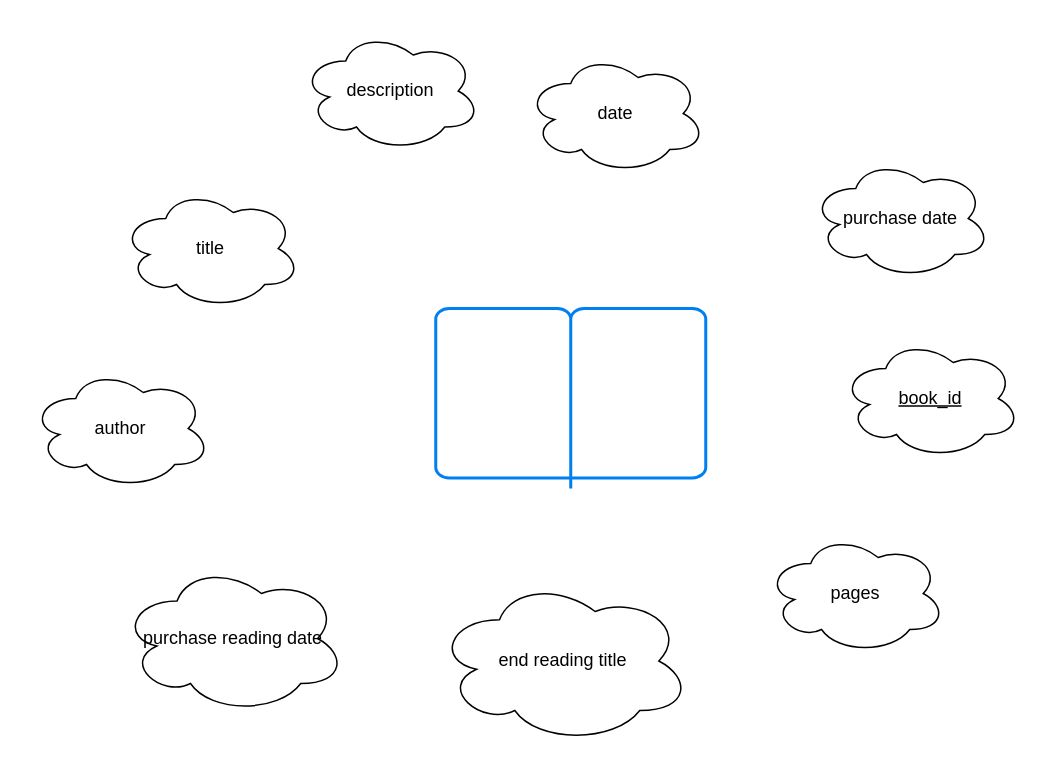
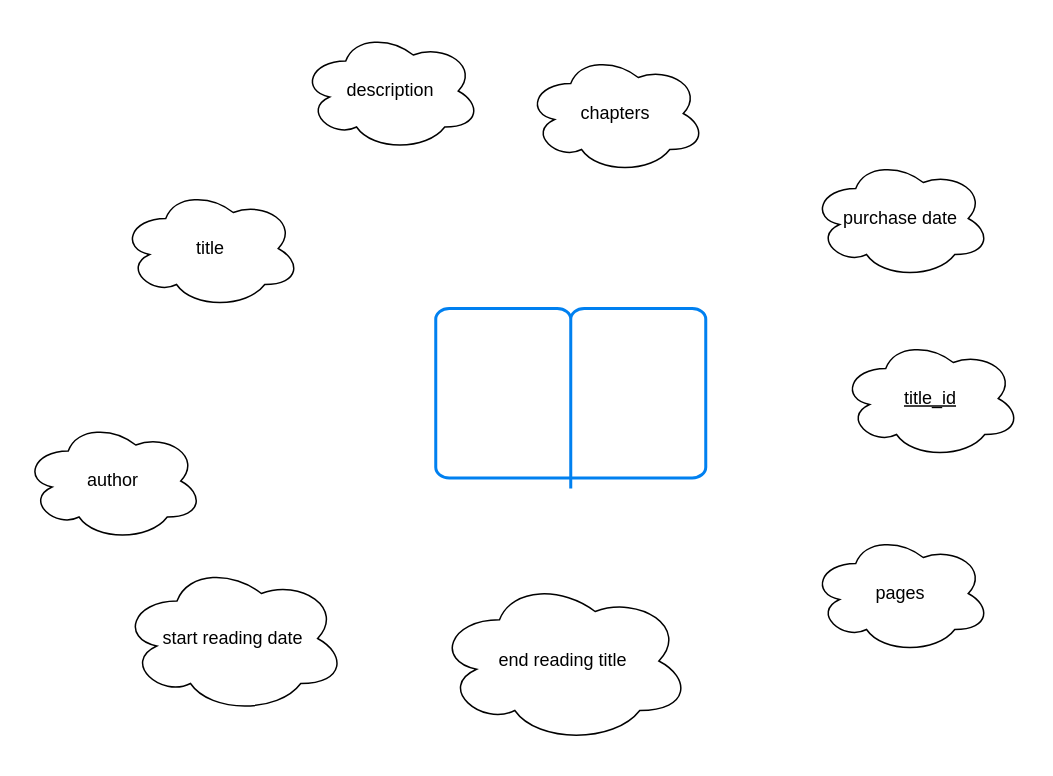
(616, 113) -> (616, 113)
(931, 398) -> (931, 398)
(121, 428) -> (113, 481)
(856, 593) -> (901, 593)
(233, 638) -> (233, 638)
